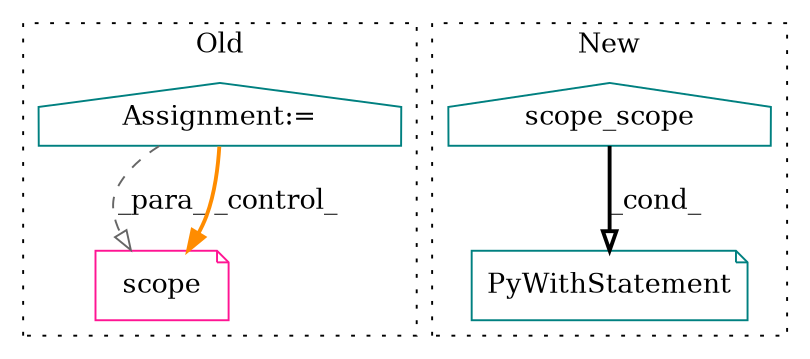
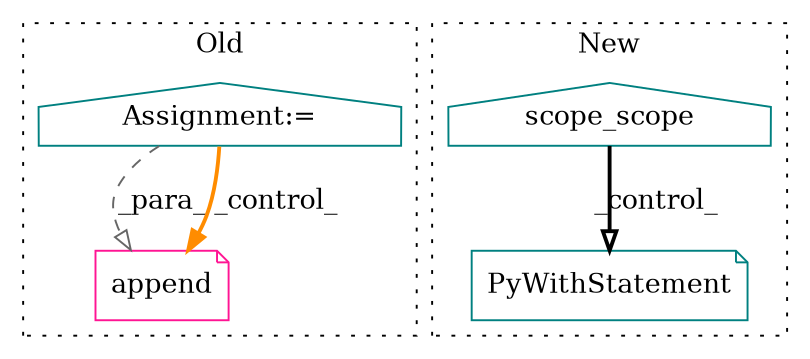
(656, 202) -> (656, 202)
(162, 286) -> (162, 286)
